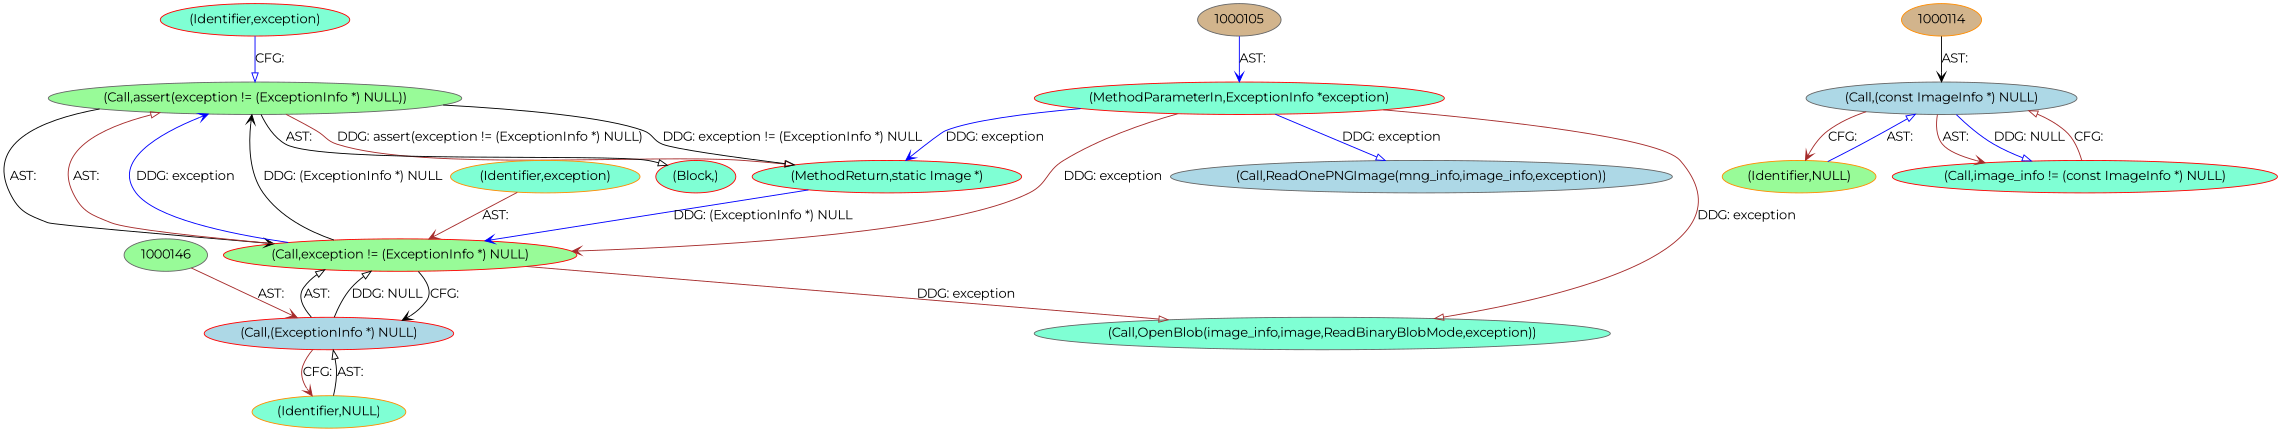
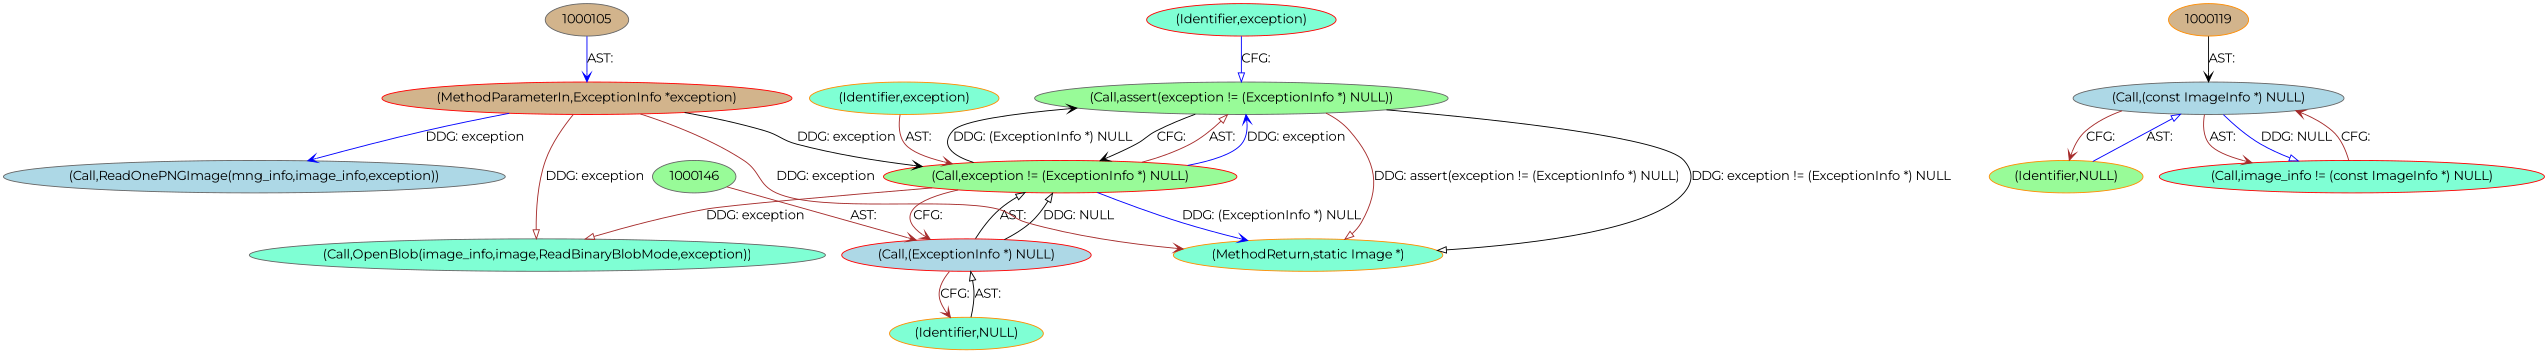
(1942, 20) -> (2209, 20)
(1239, 98) -> (587, 98)
(992, 119) -> (897, 204)
(2066, 131) -> (2333, 131)
(1326, 136) -> (412, 134)
(25, 177) -> (1173, 137)
(696, 177) -> none
(887, 177) -> (1308, 255)
(651, 215) -> (1167, 218)
(893, 227) -> (797, 144)
(429, 296) -> (913, 210)
